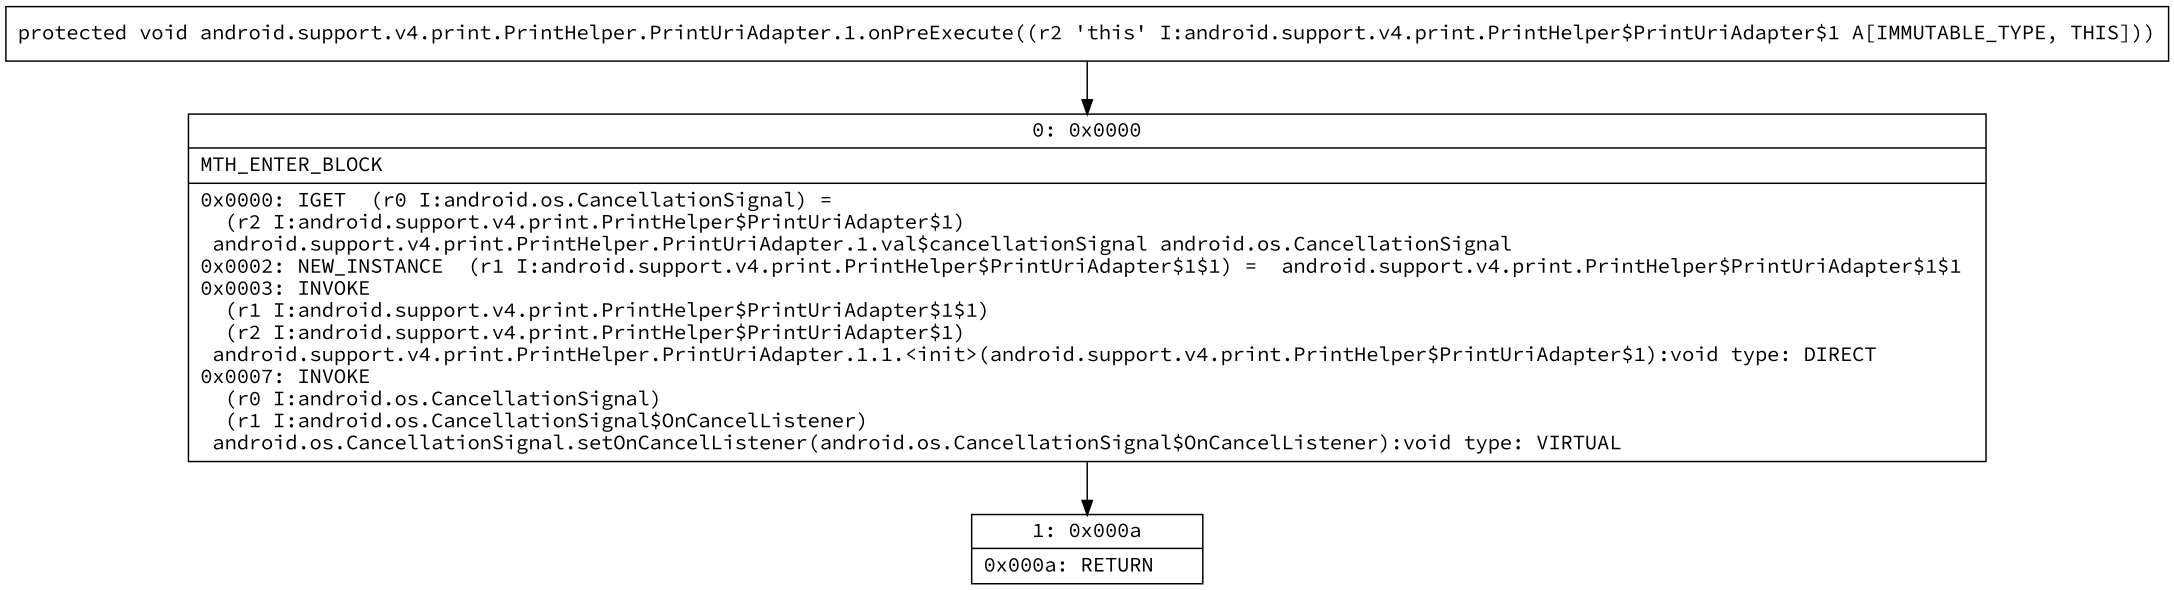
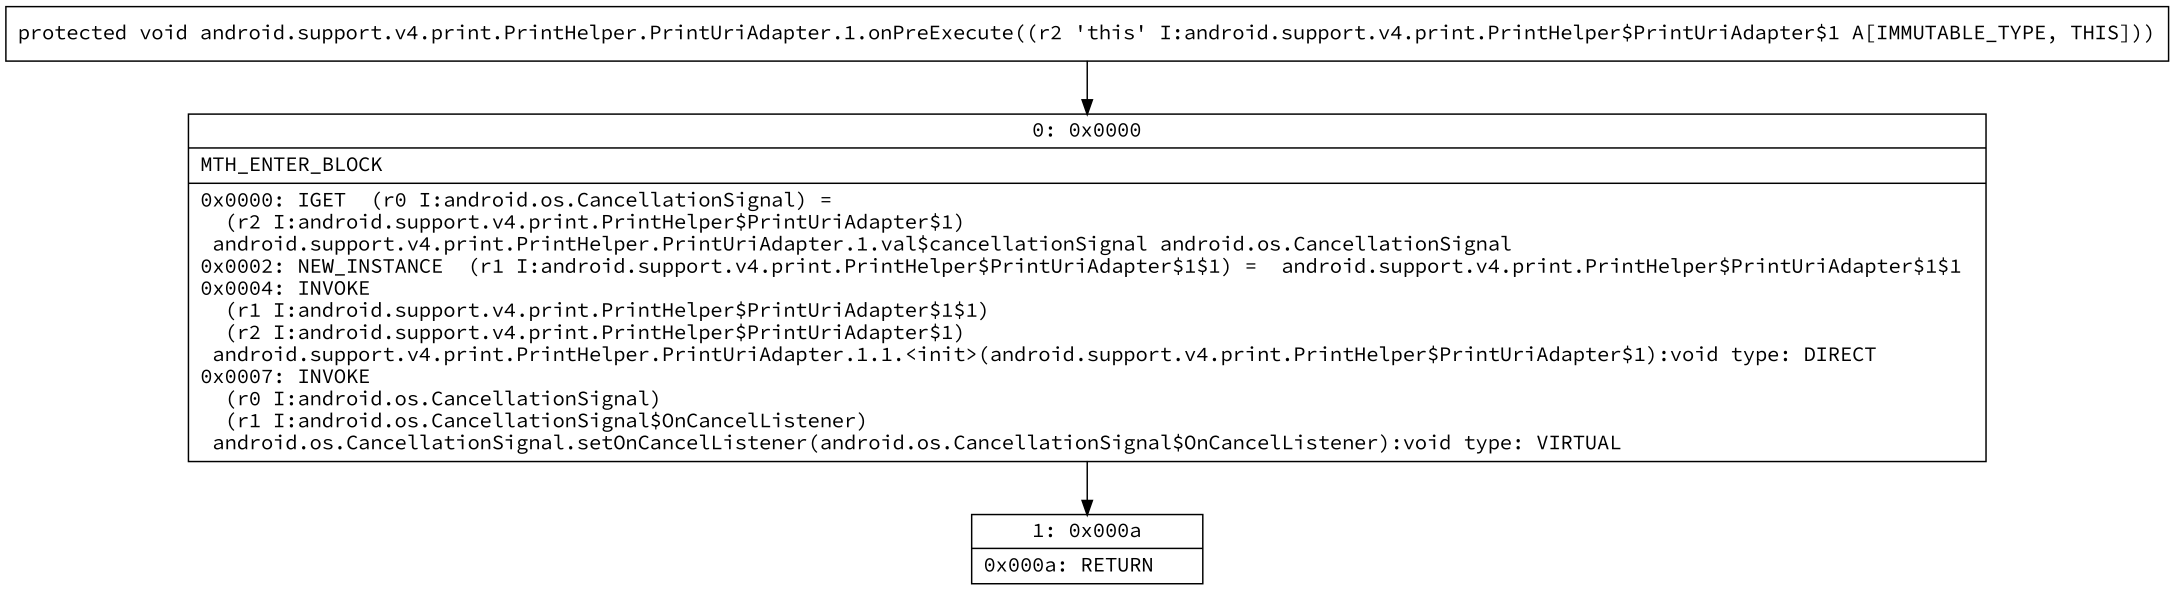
(298, 289) -> (298, 289)
